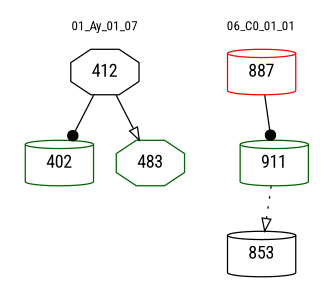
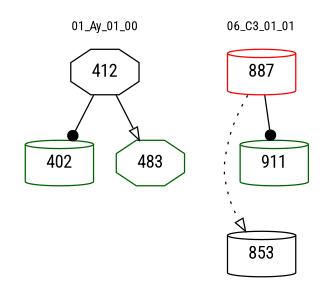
(105, 27) -> (105, 27)
(262, 27) -> (262, 27)
(269, 202) -> (225, 157)
